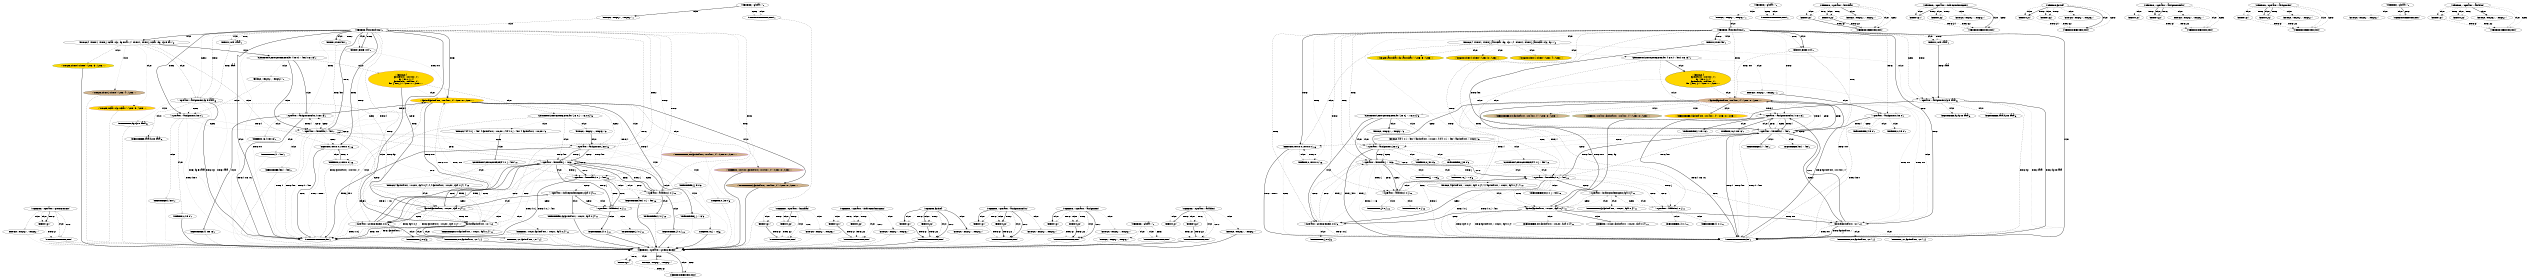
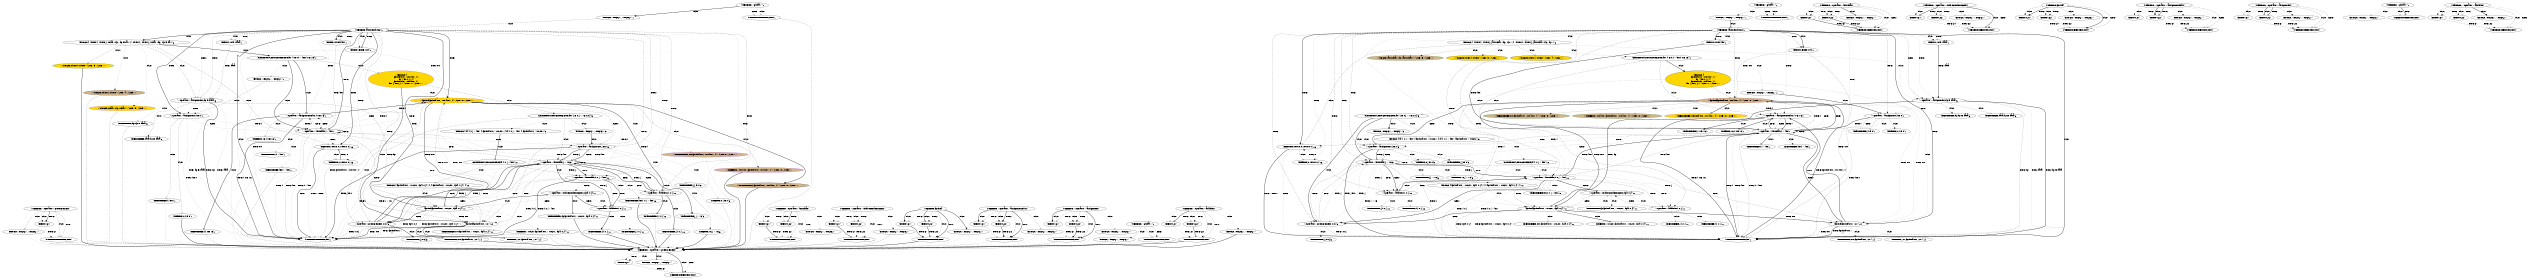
(1405, 58) -> (1405, 58)
